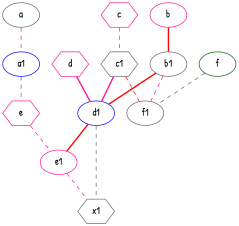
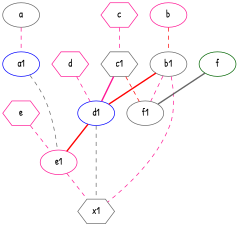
(168, 40) -> (168, 40)
(21, 89) -> (49, 110)
(83, 89) -> (83, 89)
(181, 89) -> (181, 89)
none -> (158, 148)
